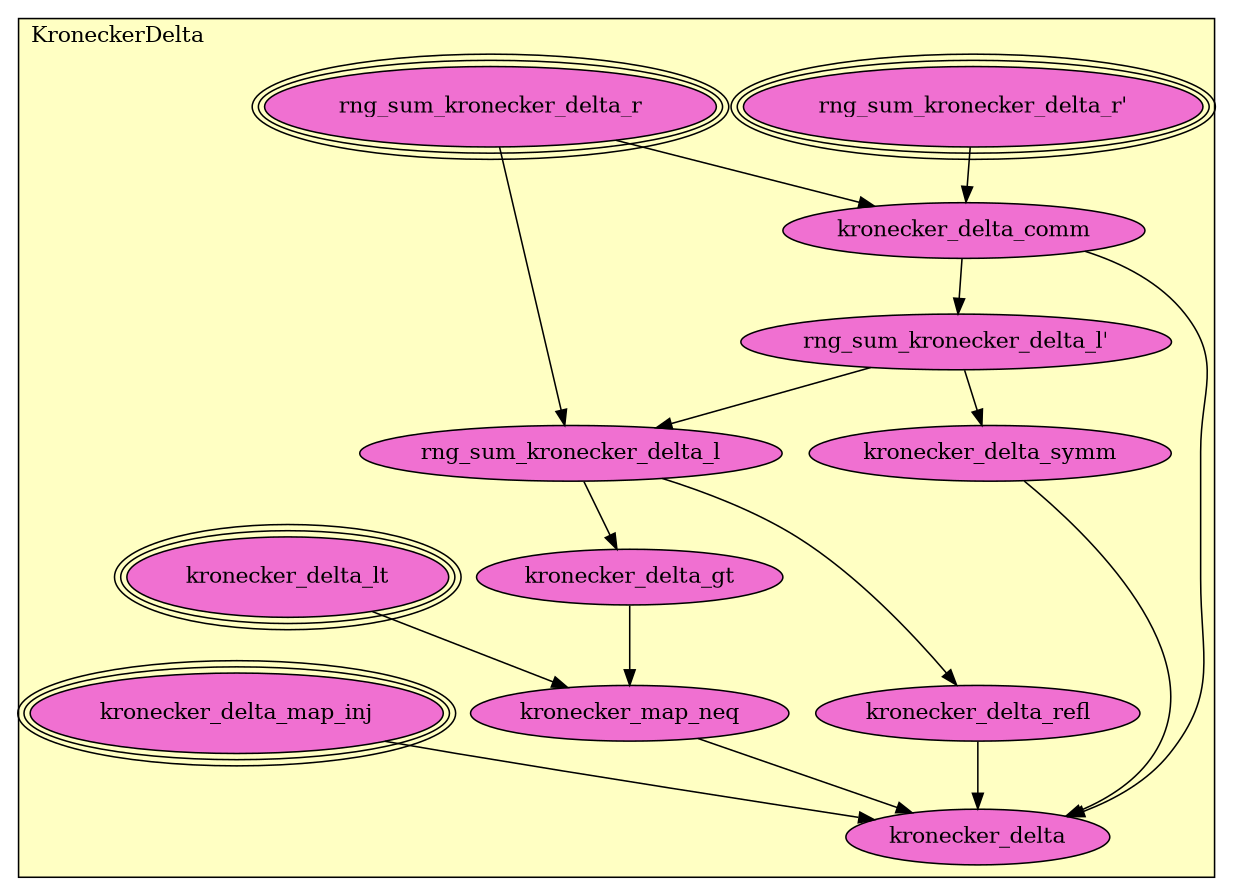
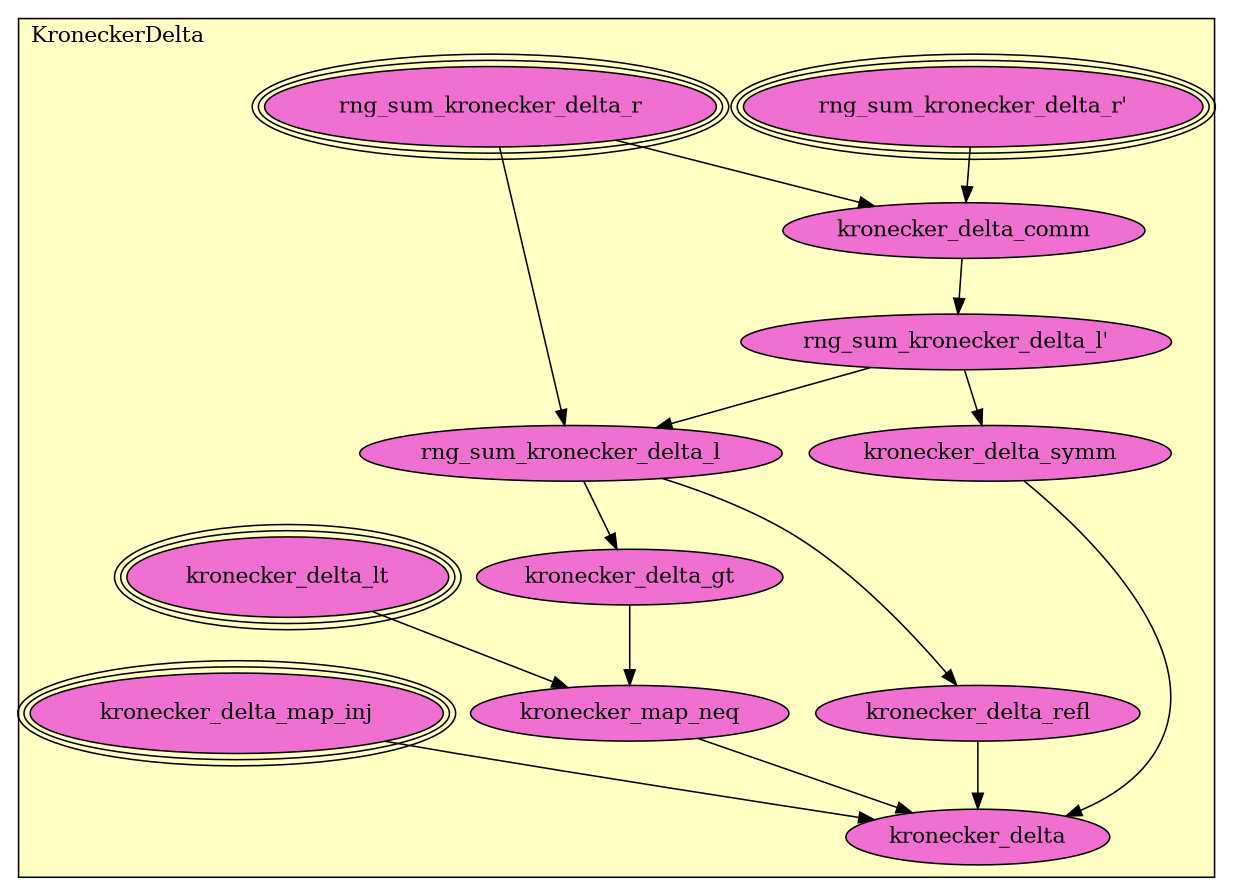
(1201, 528) -> none
